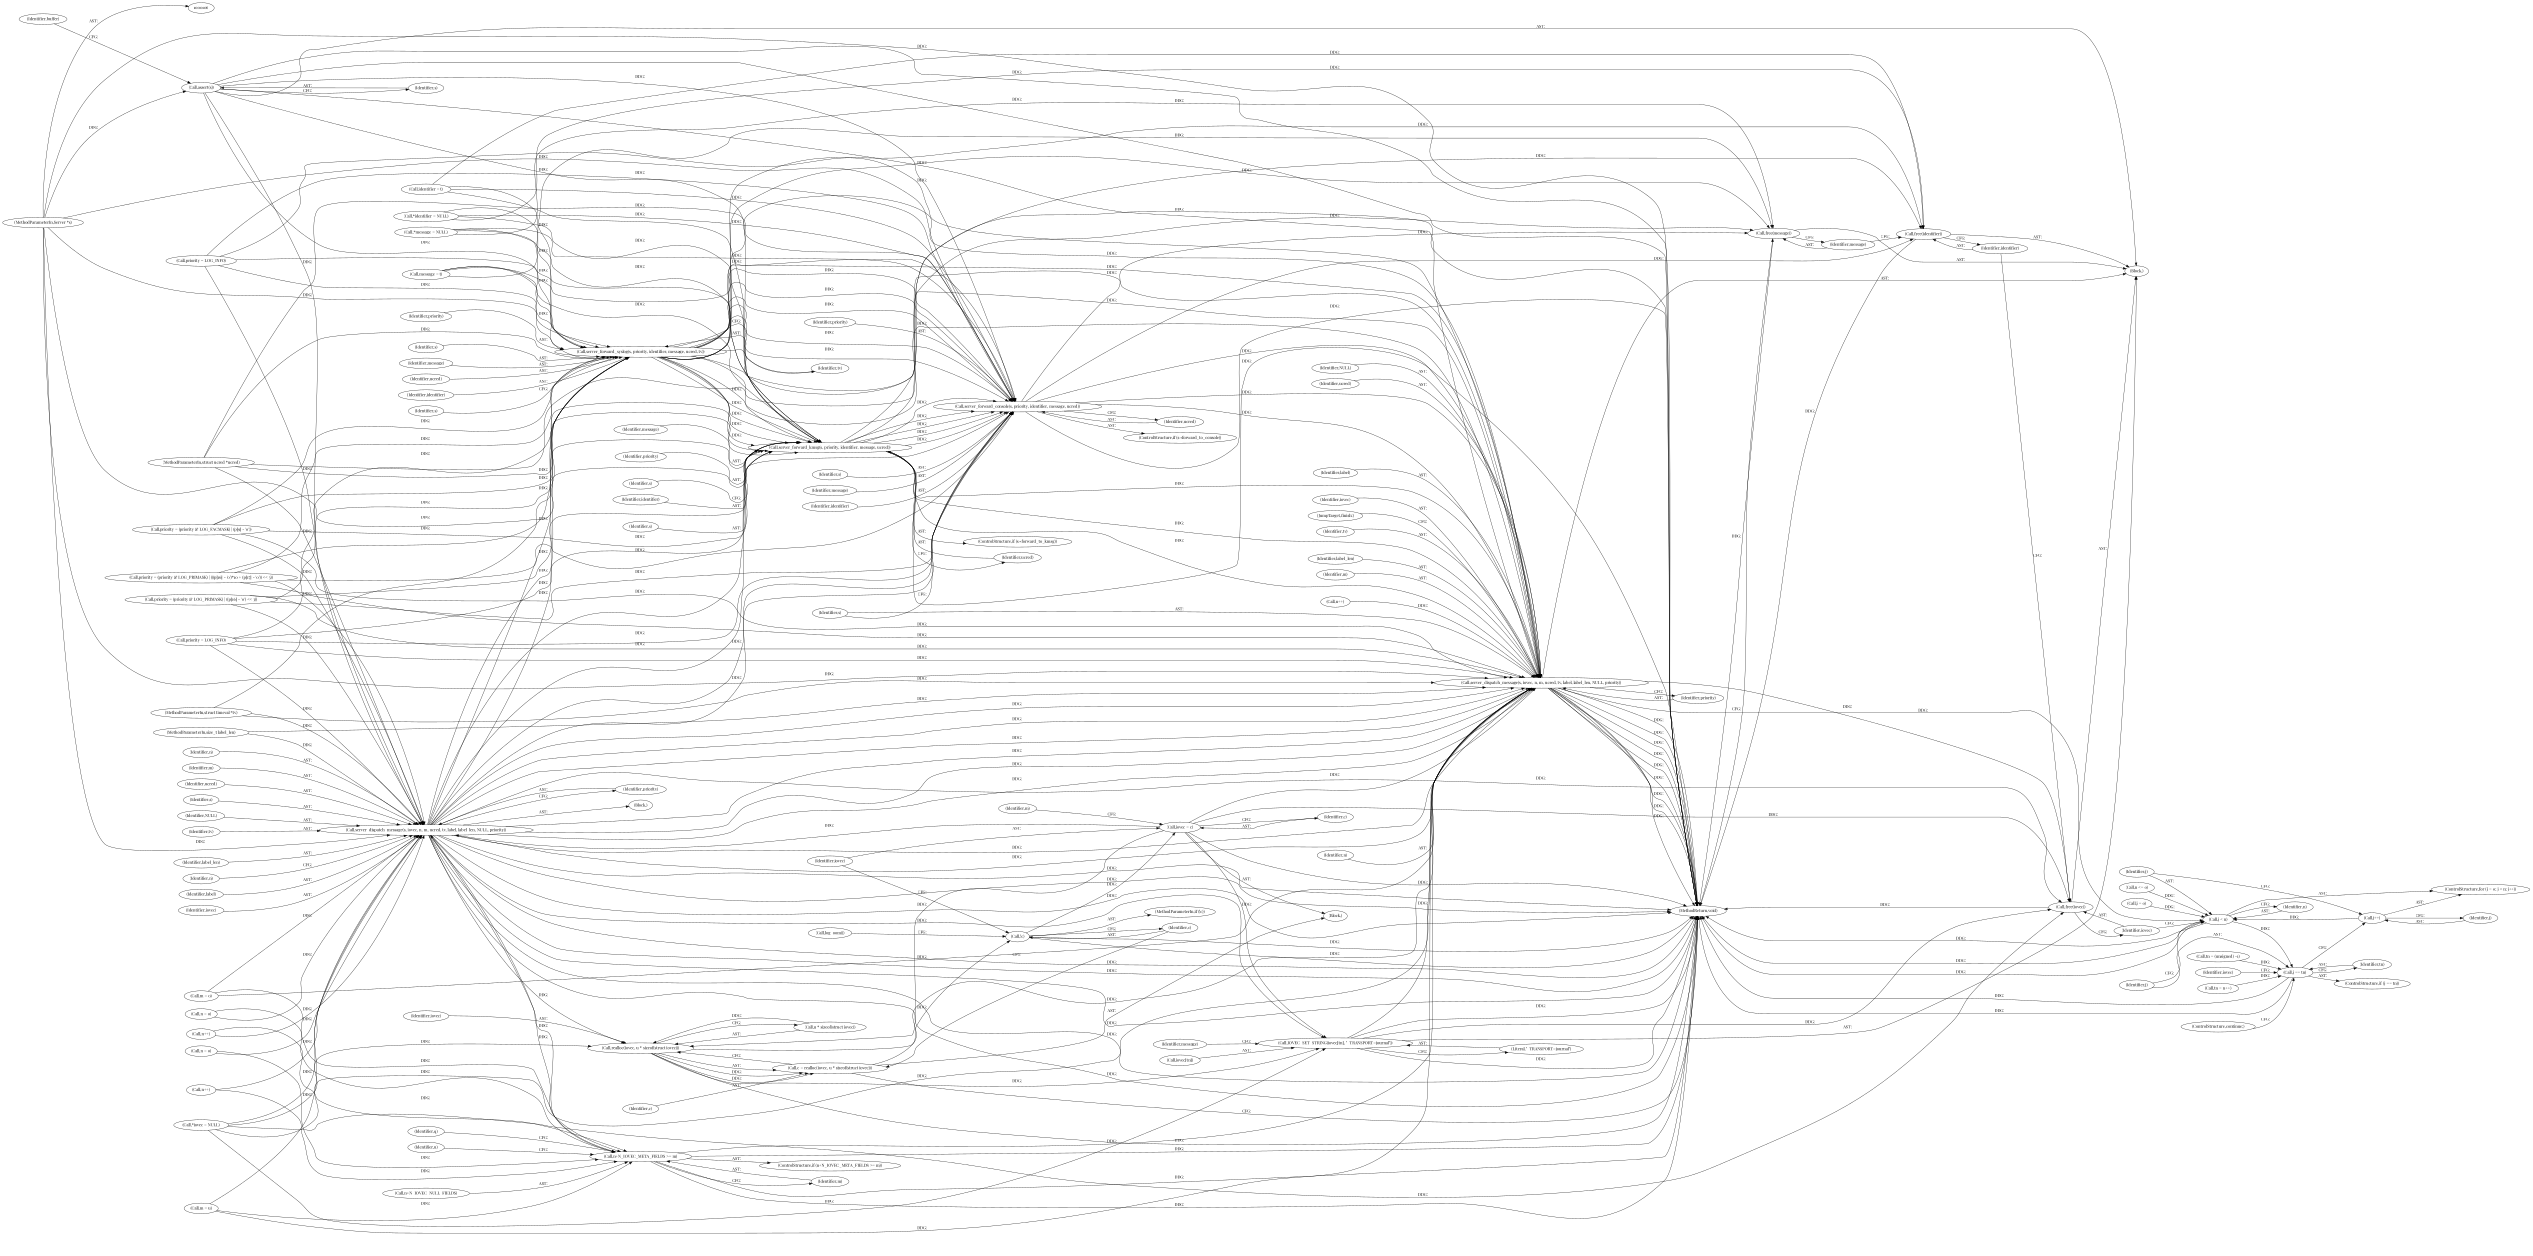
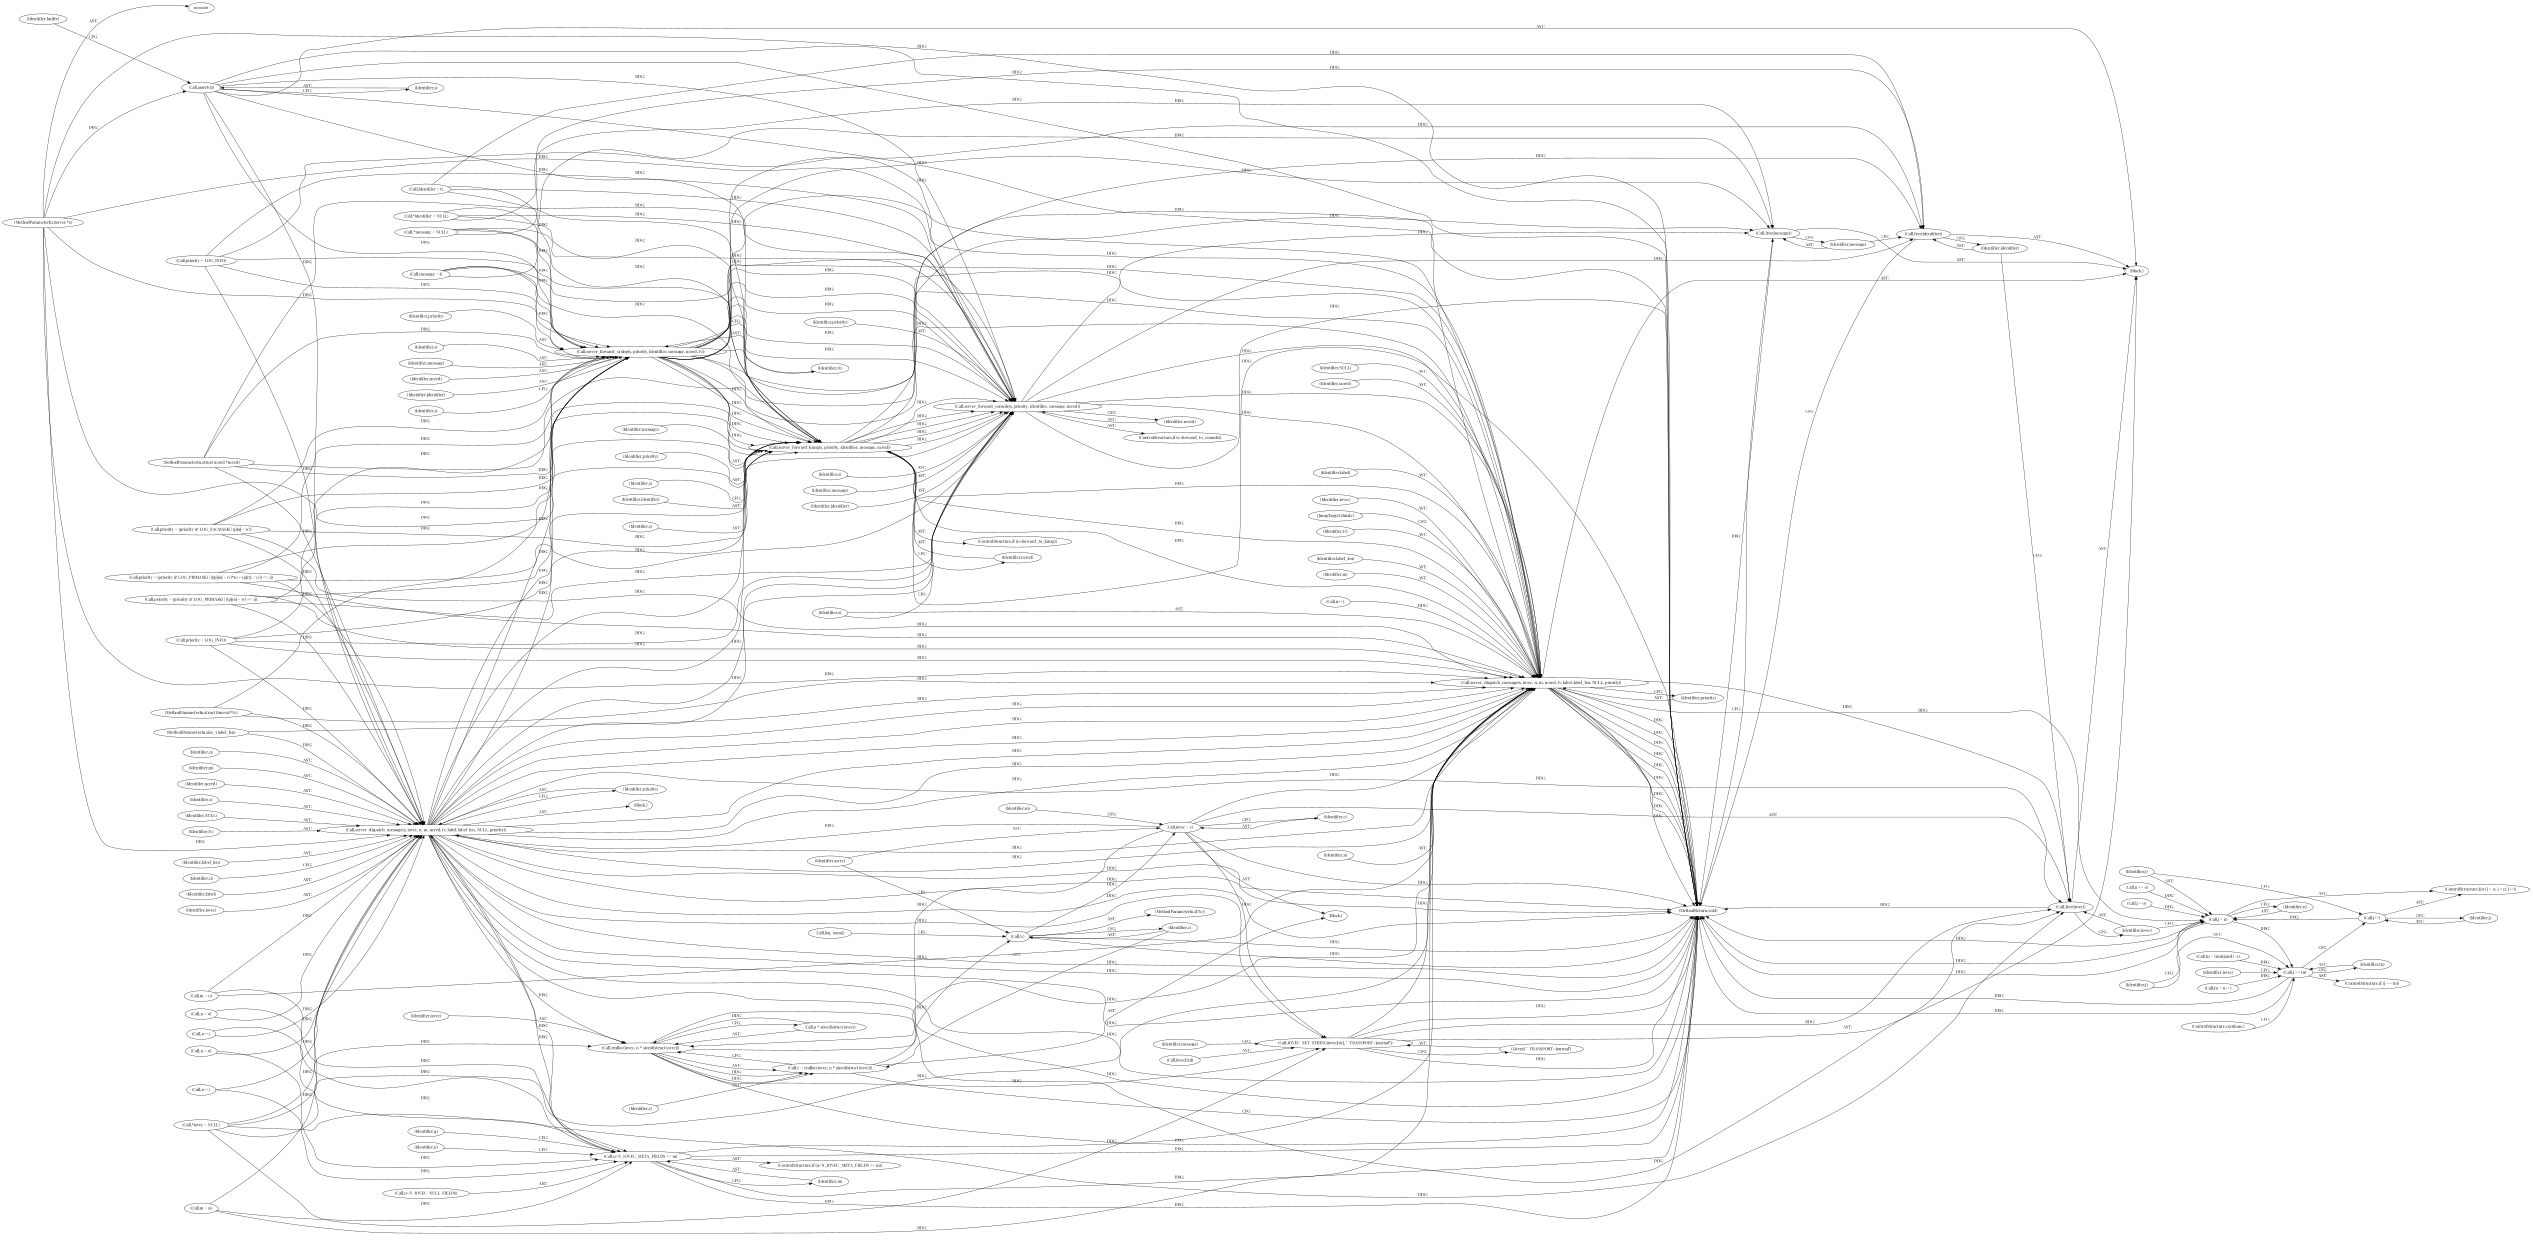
(1811, 411) -> (1811, 411)
(1774, 815) -> (1774, 815)
none -> (1376, 1163)
